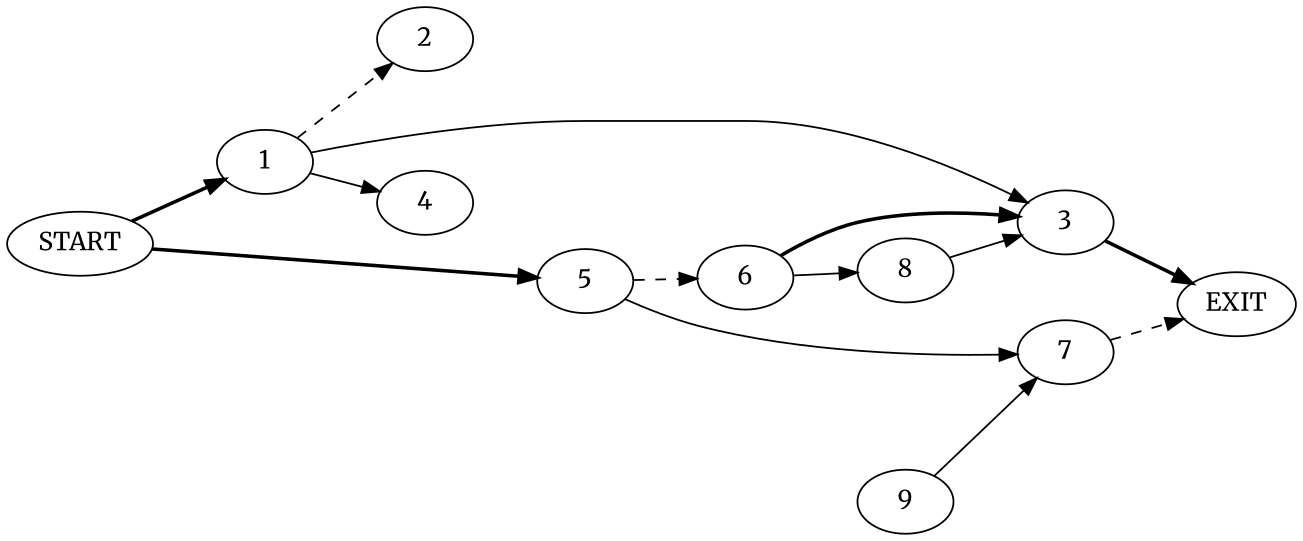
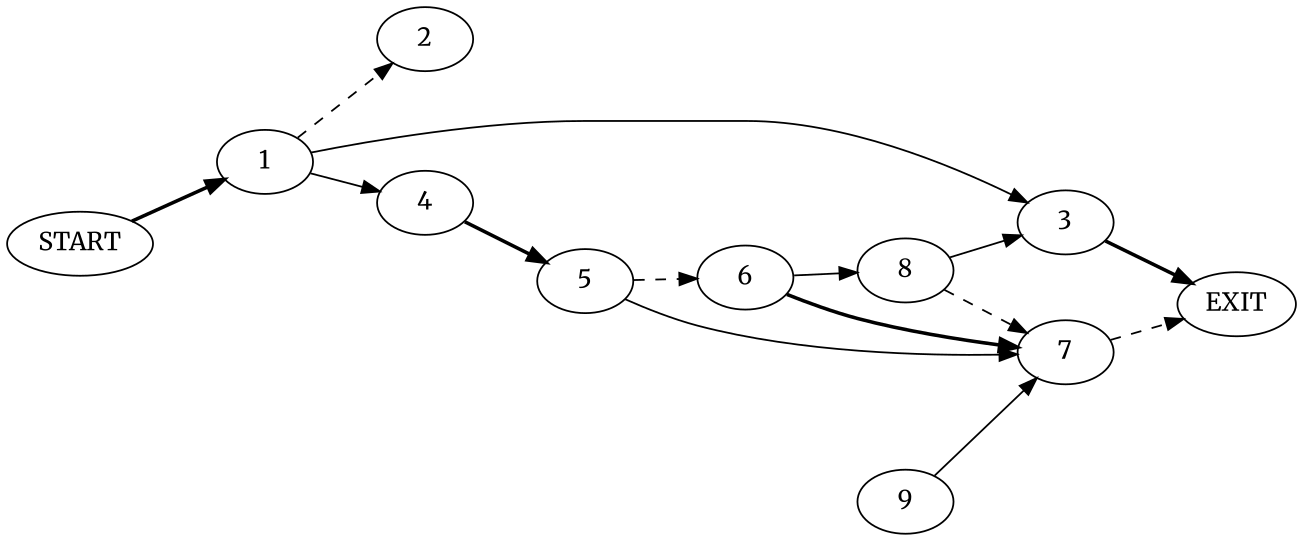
(887, 217) -> (892, 327)
(335, 263) -> (497, 238)
none -> (978, 307)
